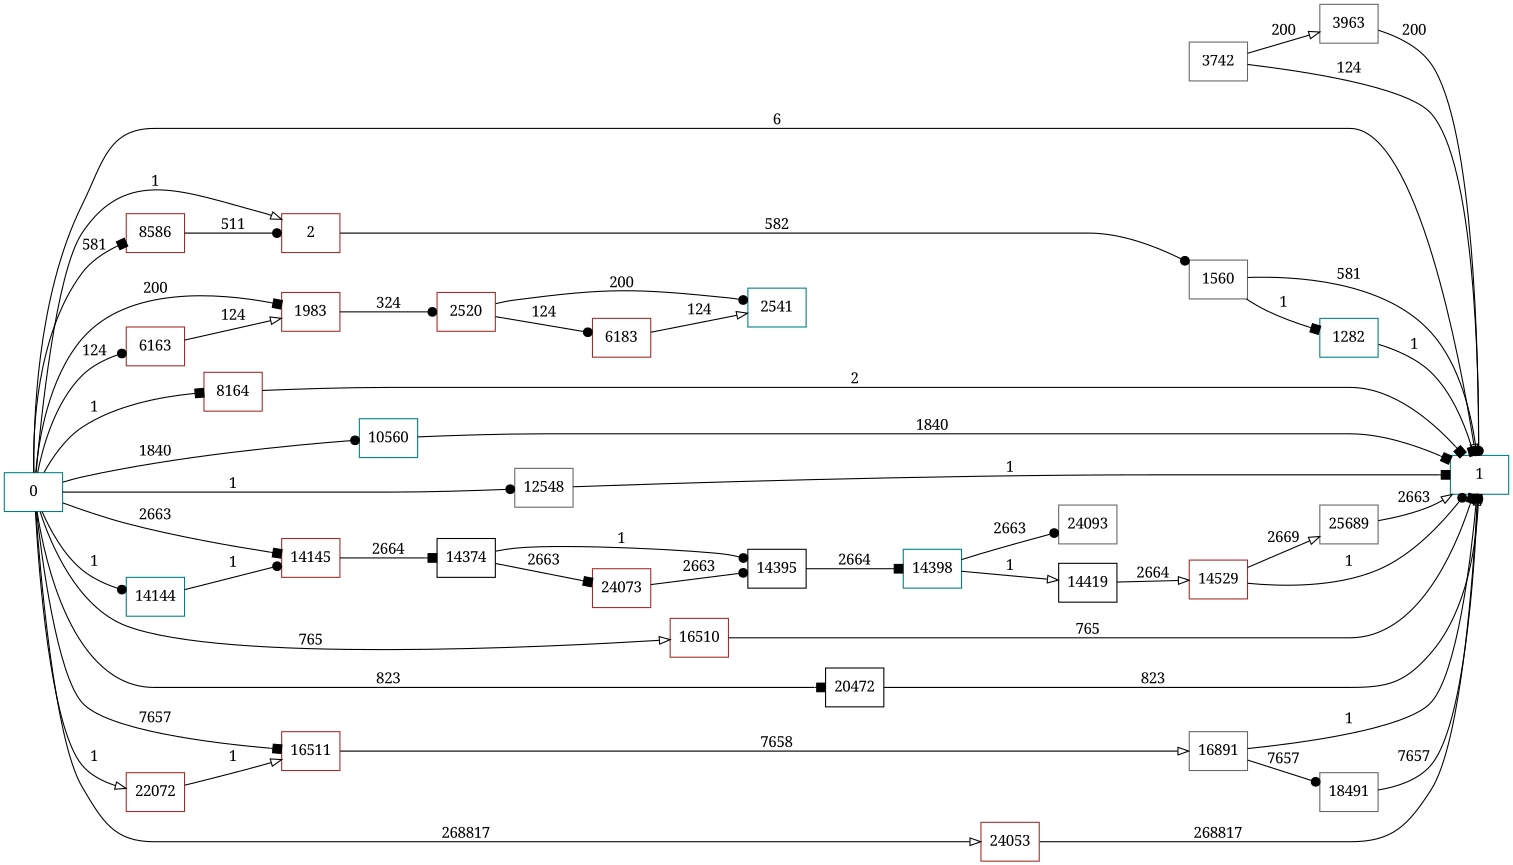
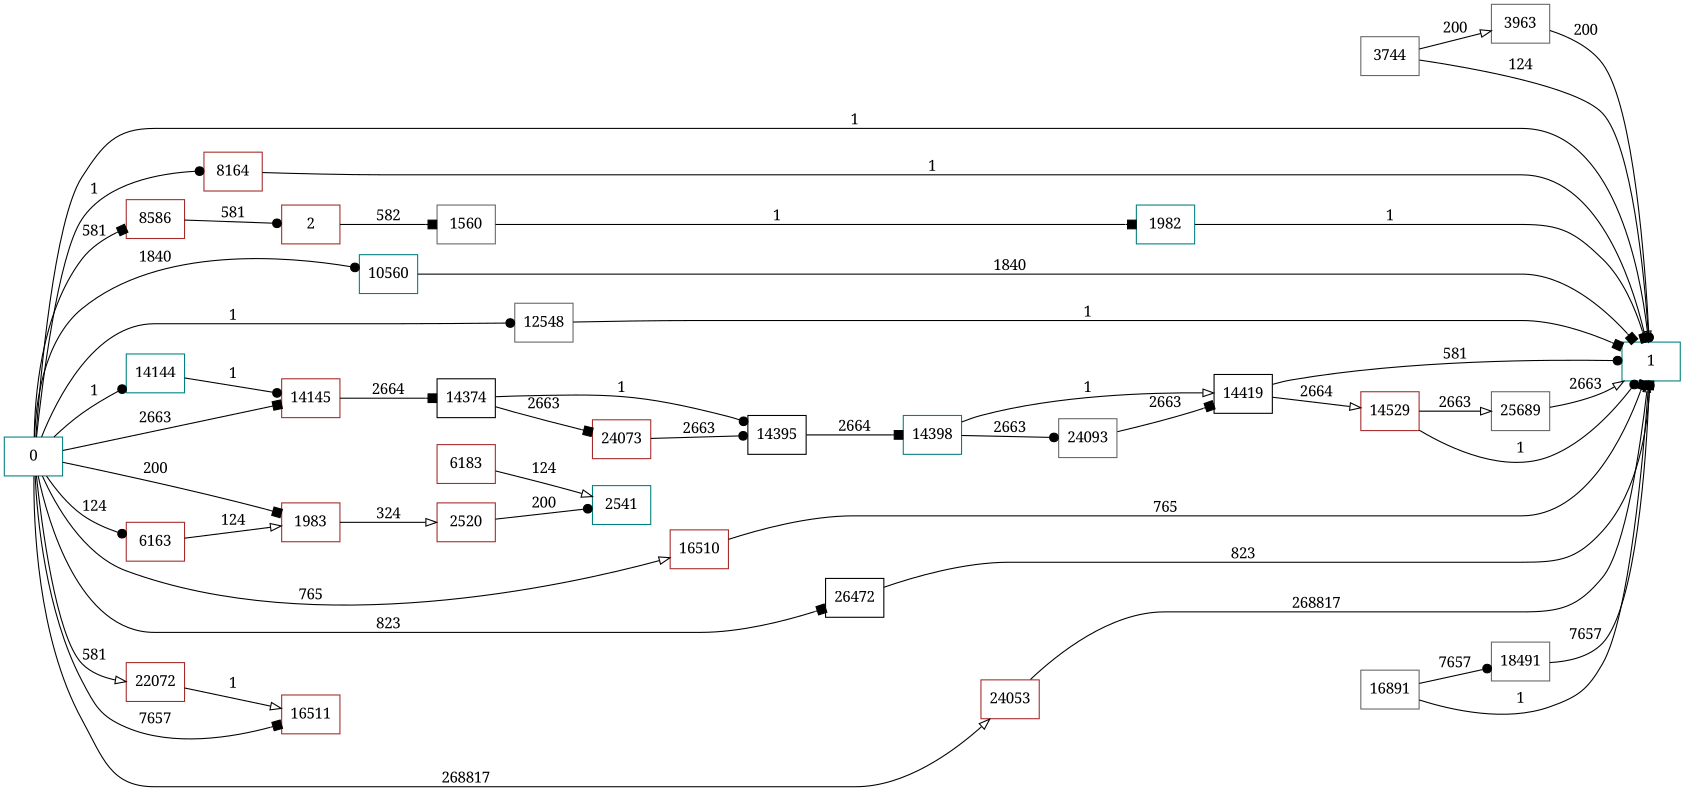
(1218, 62) -> (1390, 56)
(777, 120) -> (855, 120)
(233, 225) -> (233, 213)
(763, 233) -> (383, 224)
(74, 250) -> none
(1403, 310) -> (1442, 364)
(384, 312) -> (383, 522)
(539, 324) -> none
(1349, 338) -> (1166, 224)
(855, 379) -> (932, 167)
(107, 414) -> (65, 264)
none -> (1161, 421)
(1284, 538) -> (1455, 403)
(855, 687) -> (855, 598)
(759, 751) -> none
(94, 757) -> (94, 656)
